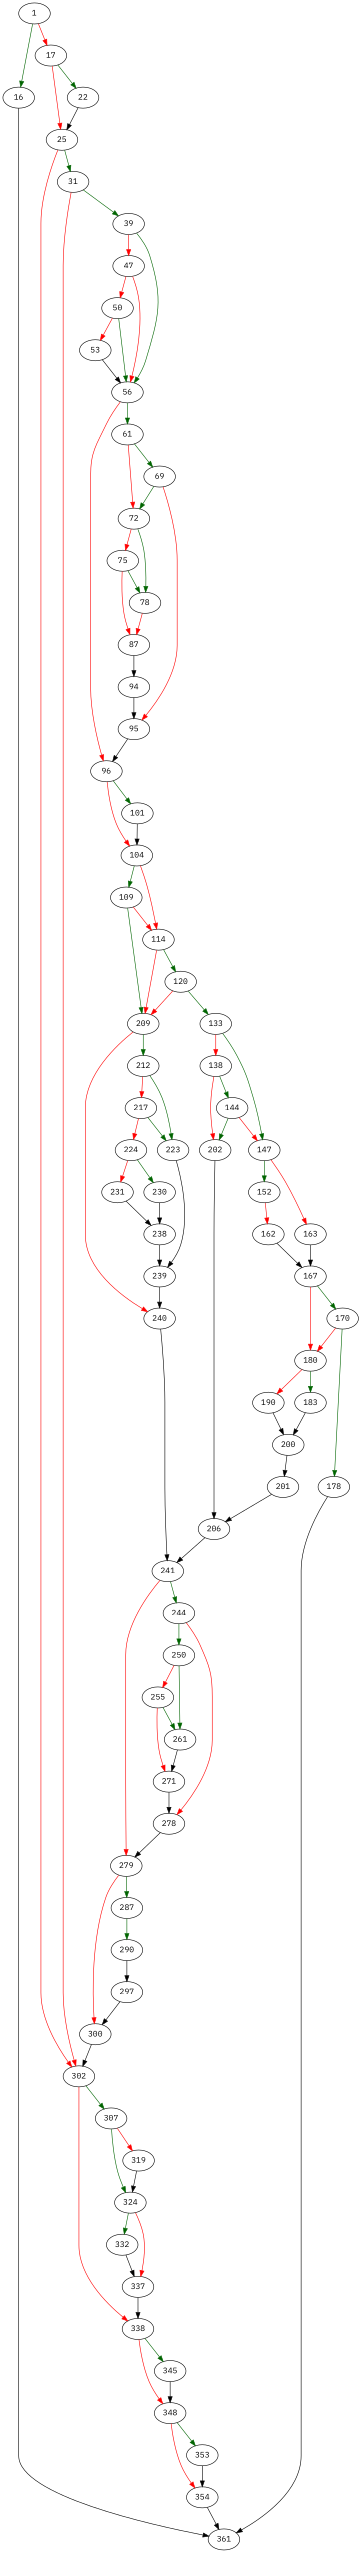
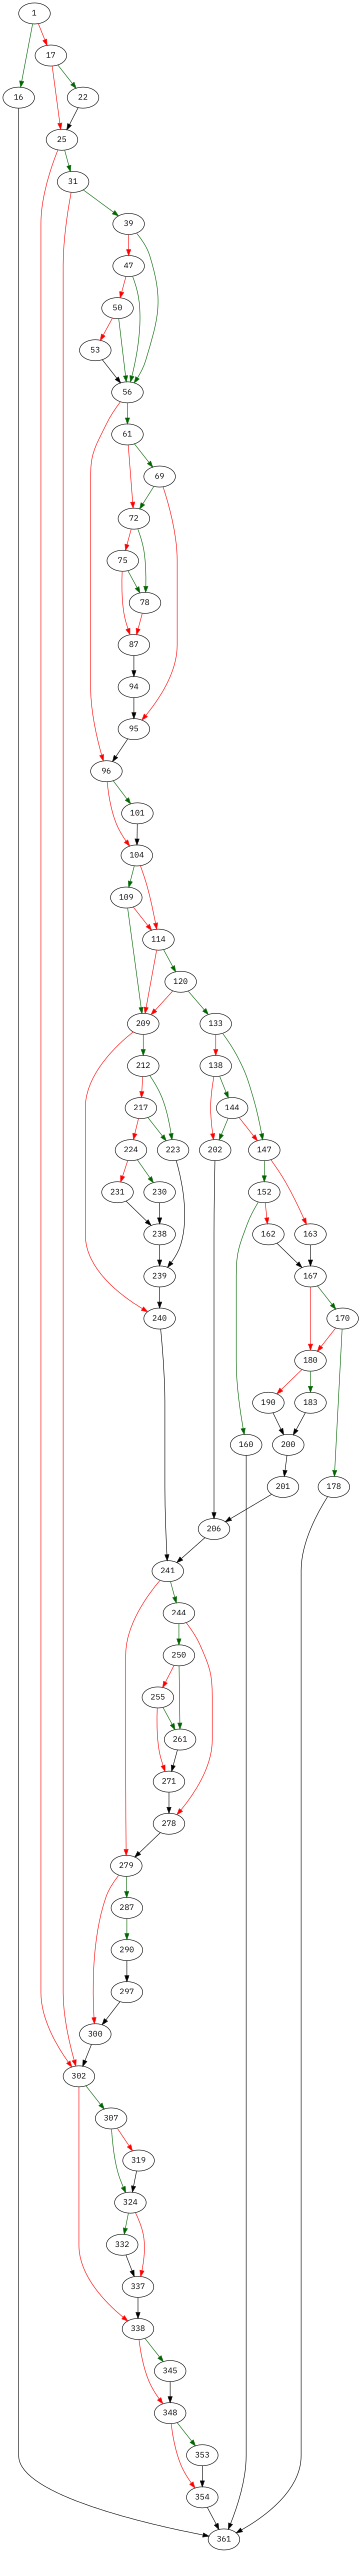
(140, 326) -> (140, 326)
none -> (246, 1445)
